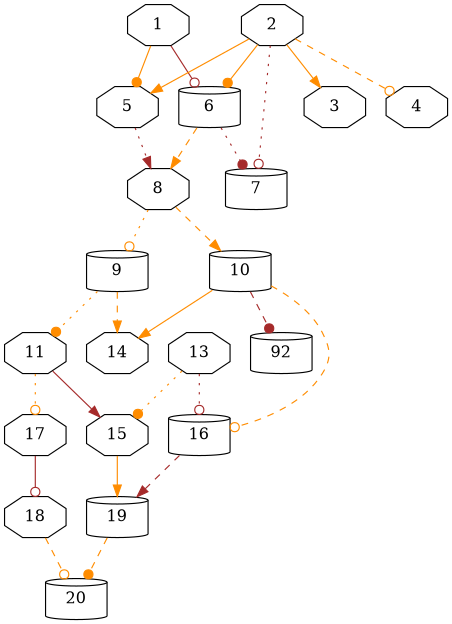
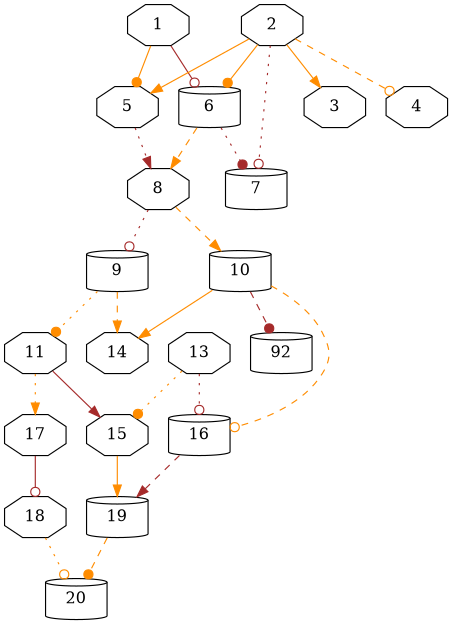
(140, 226) -> (140, 226)
(35, 390) -> (35, 388)
(54, 554) -> (54, 554)
